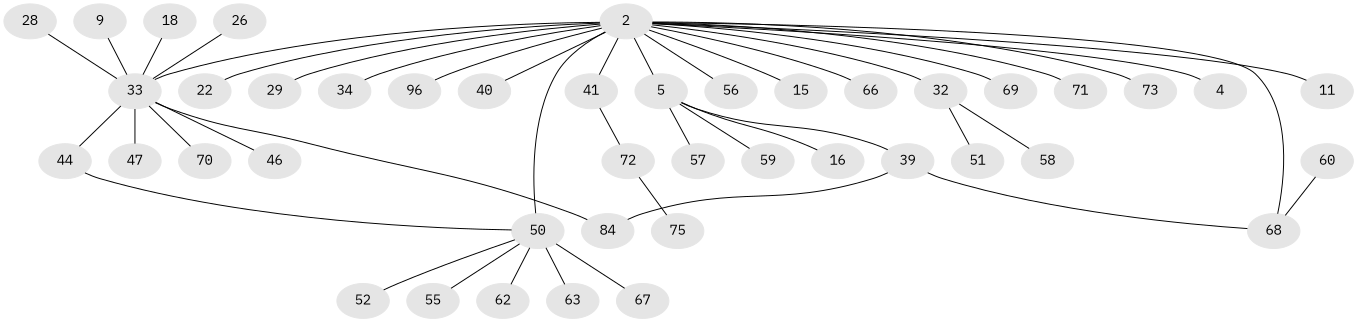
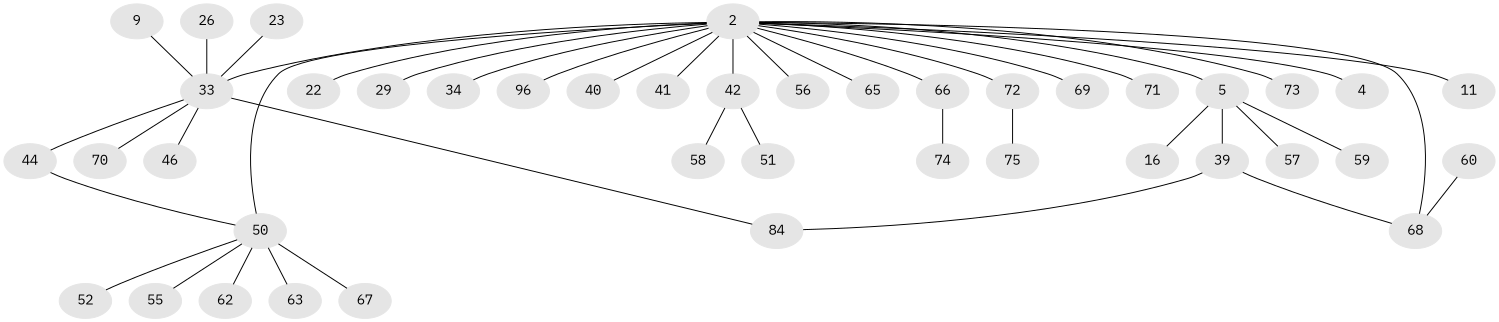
(30, 21) -> (277, 21)
(170, 21) -> none
(801, 91) -> (873, 91)
(941, 91) -> (733, 91)
(610, 126) -> (877, 47)
(135, 161) -> none
none -> (943, 161)
